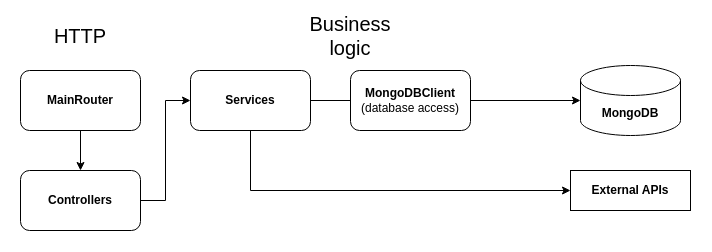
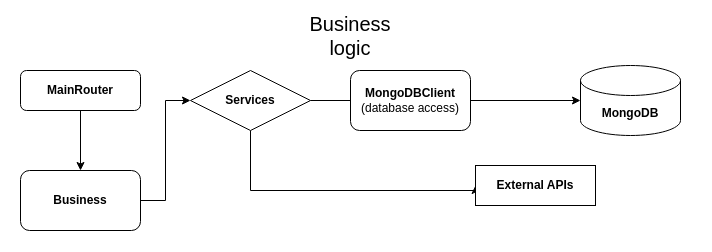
(81, 36) -> none
(81, 101) -> (81, 91)
(251, 101) -> (251, 101)
(631, 191) -> (536, 186)
(81, 201) -> (81, 201)
